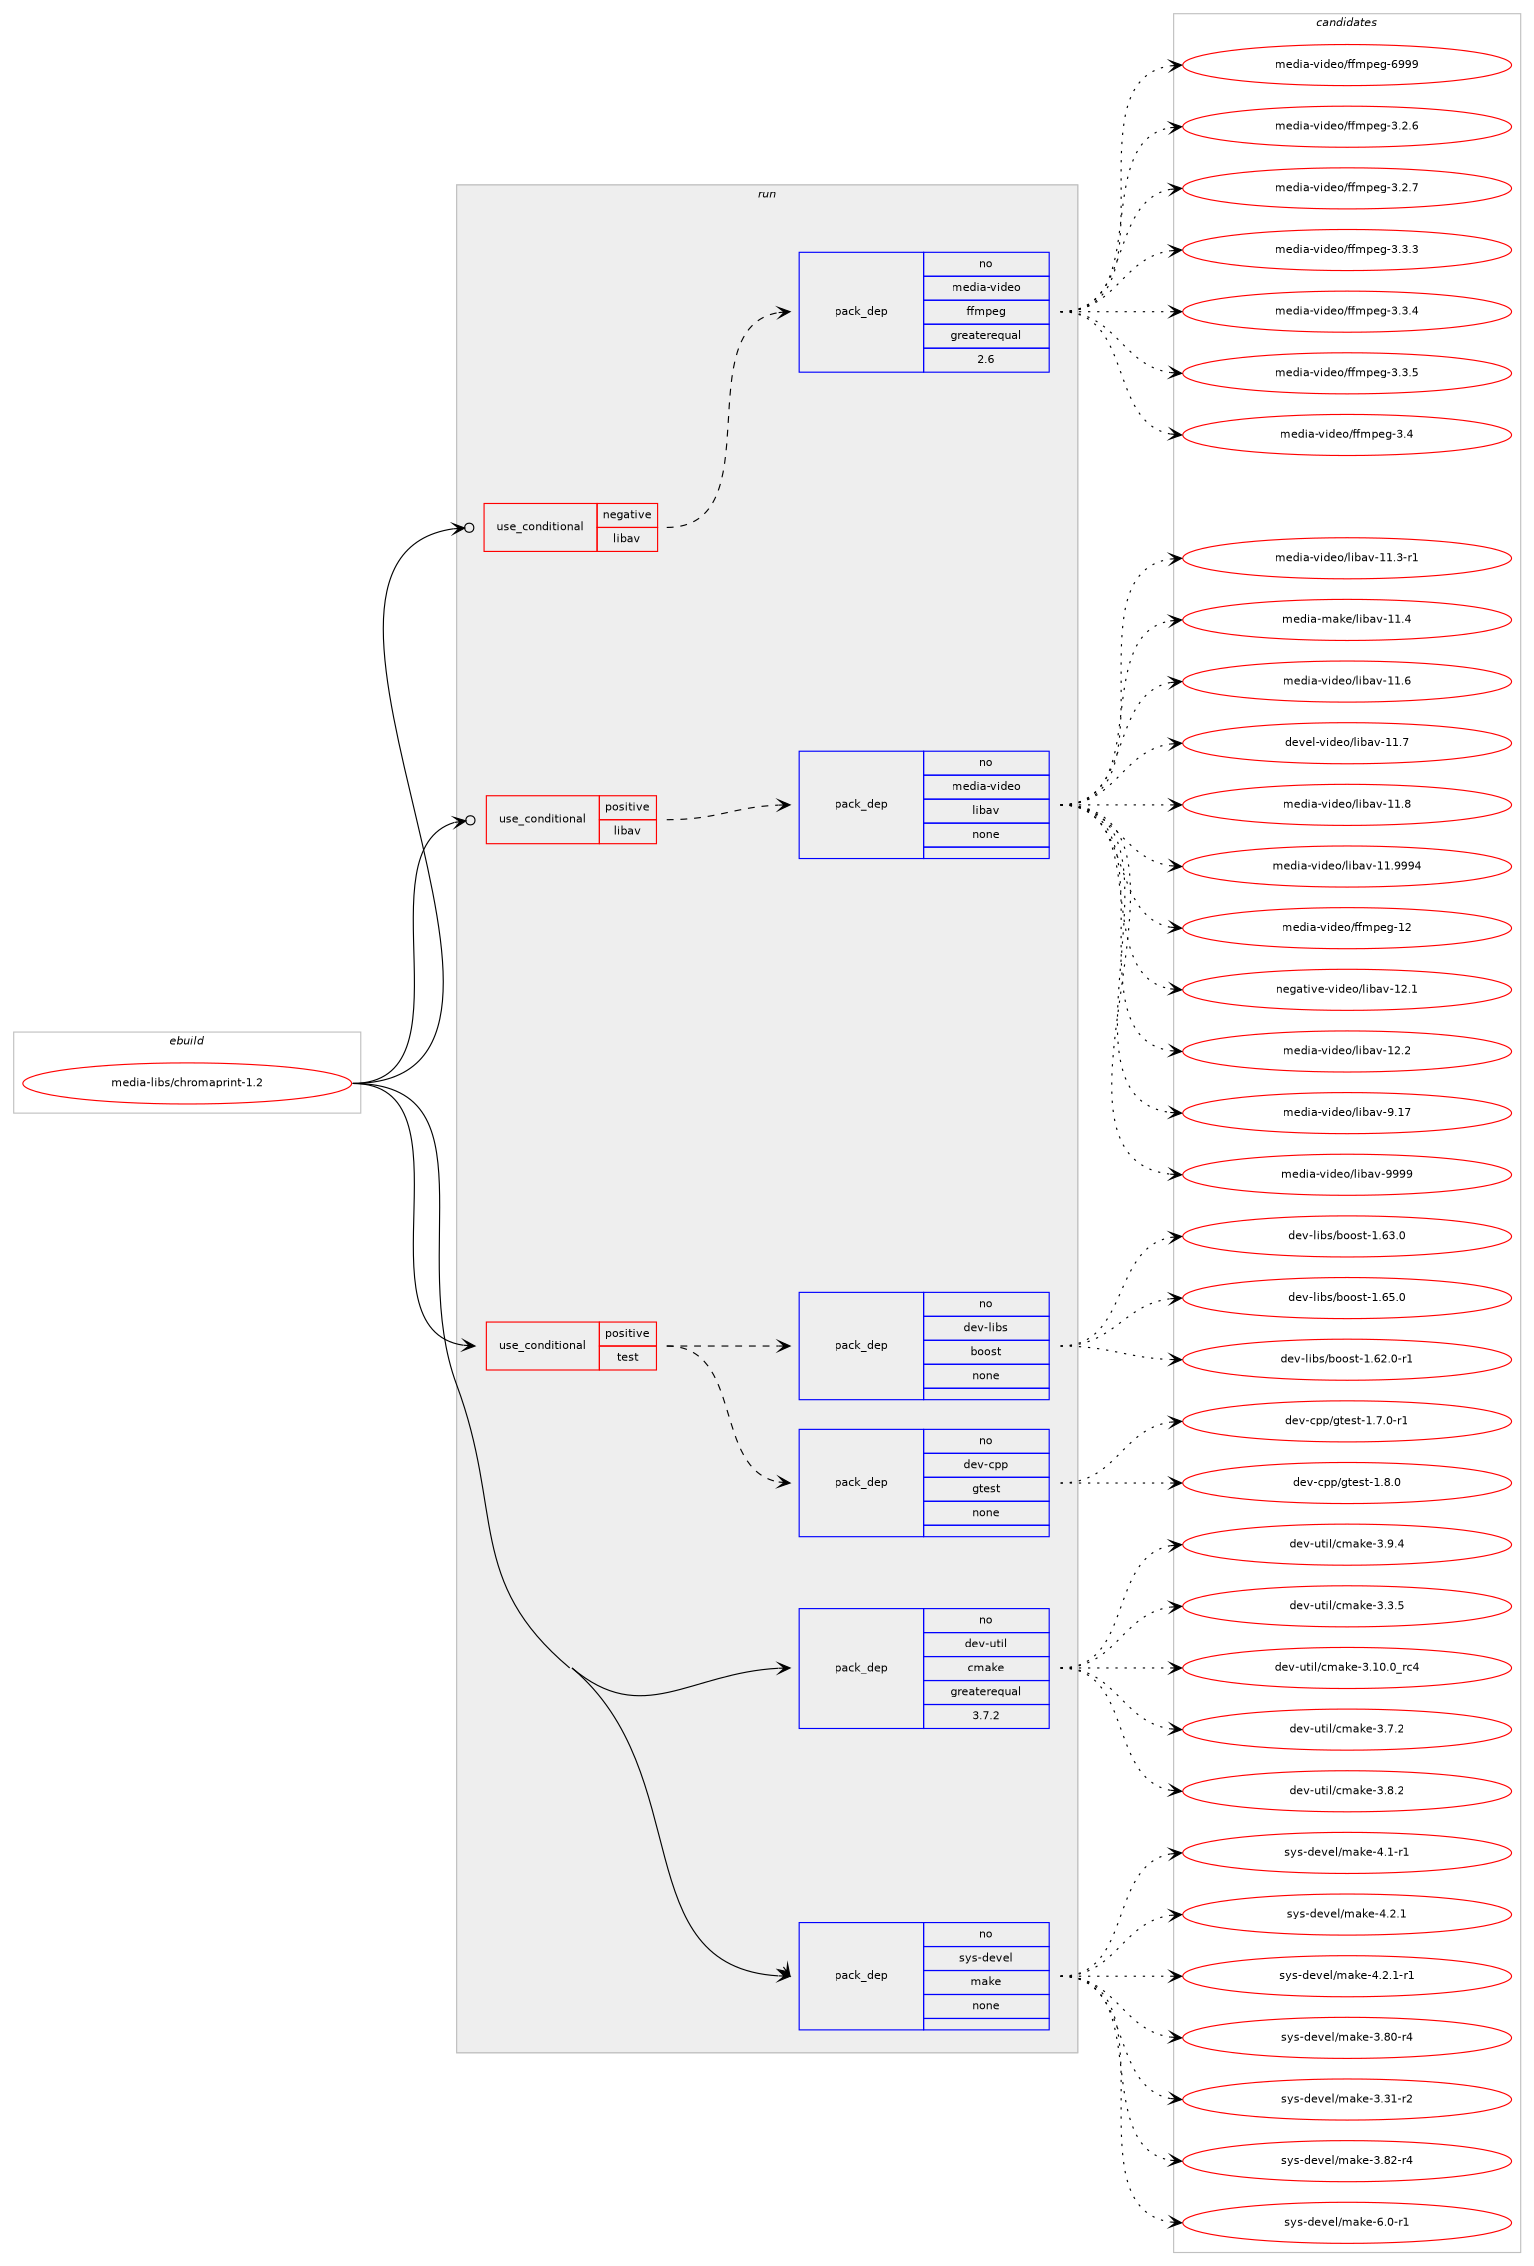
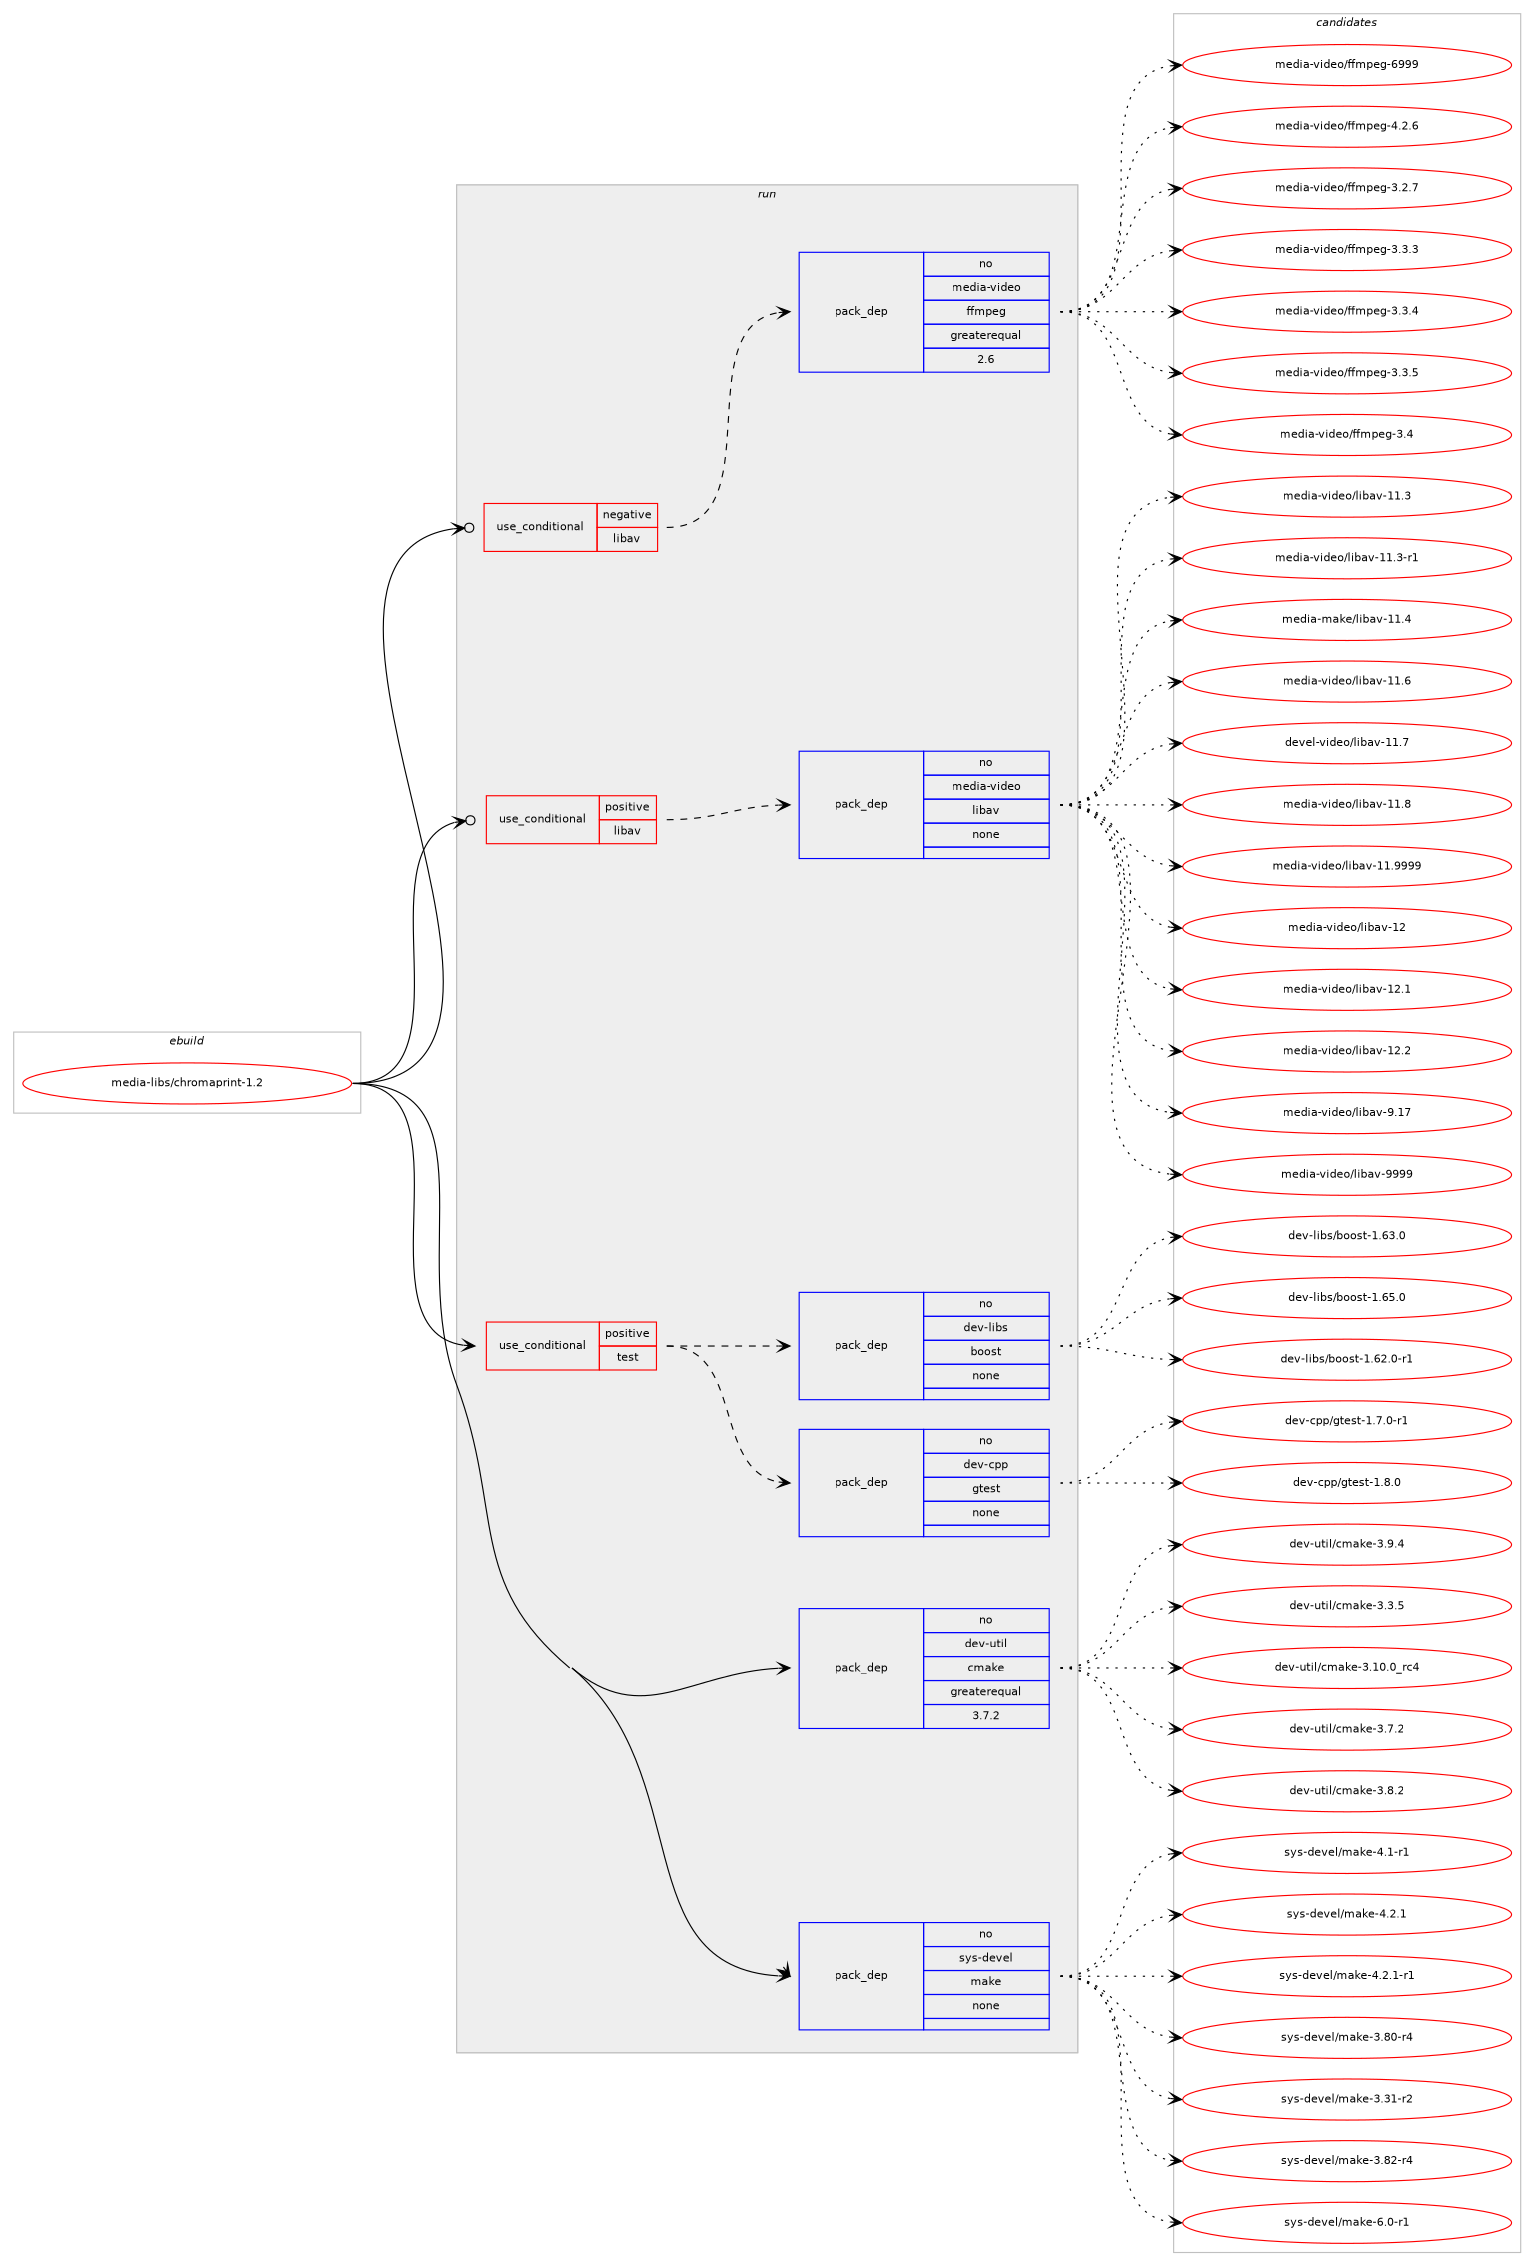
(1347, 127) -> (1347, 127)
none -> (1347, 497)
(1347, 867) -> (1347, 867)
(1347, 928) -> (1347, 928)
(1347, 990) -> (1347, 990)
